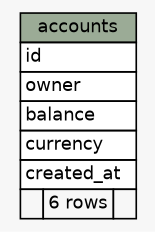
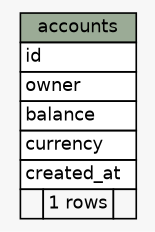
(78, 203) -> (78, 203)
